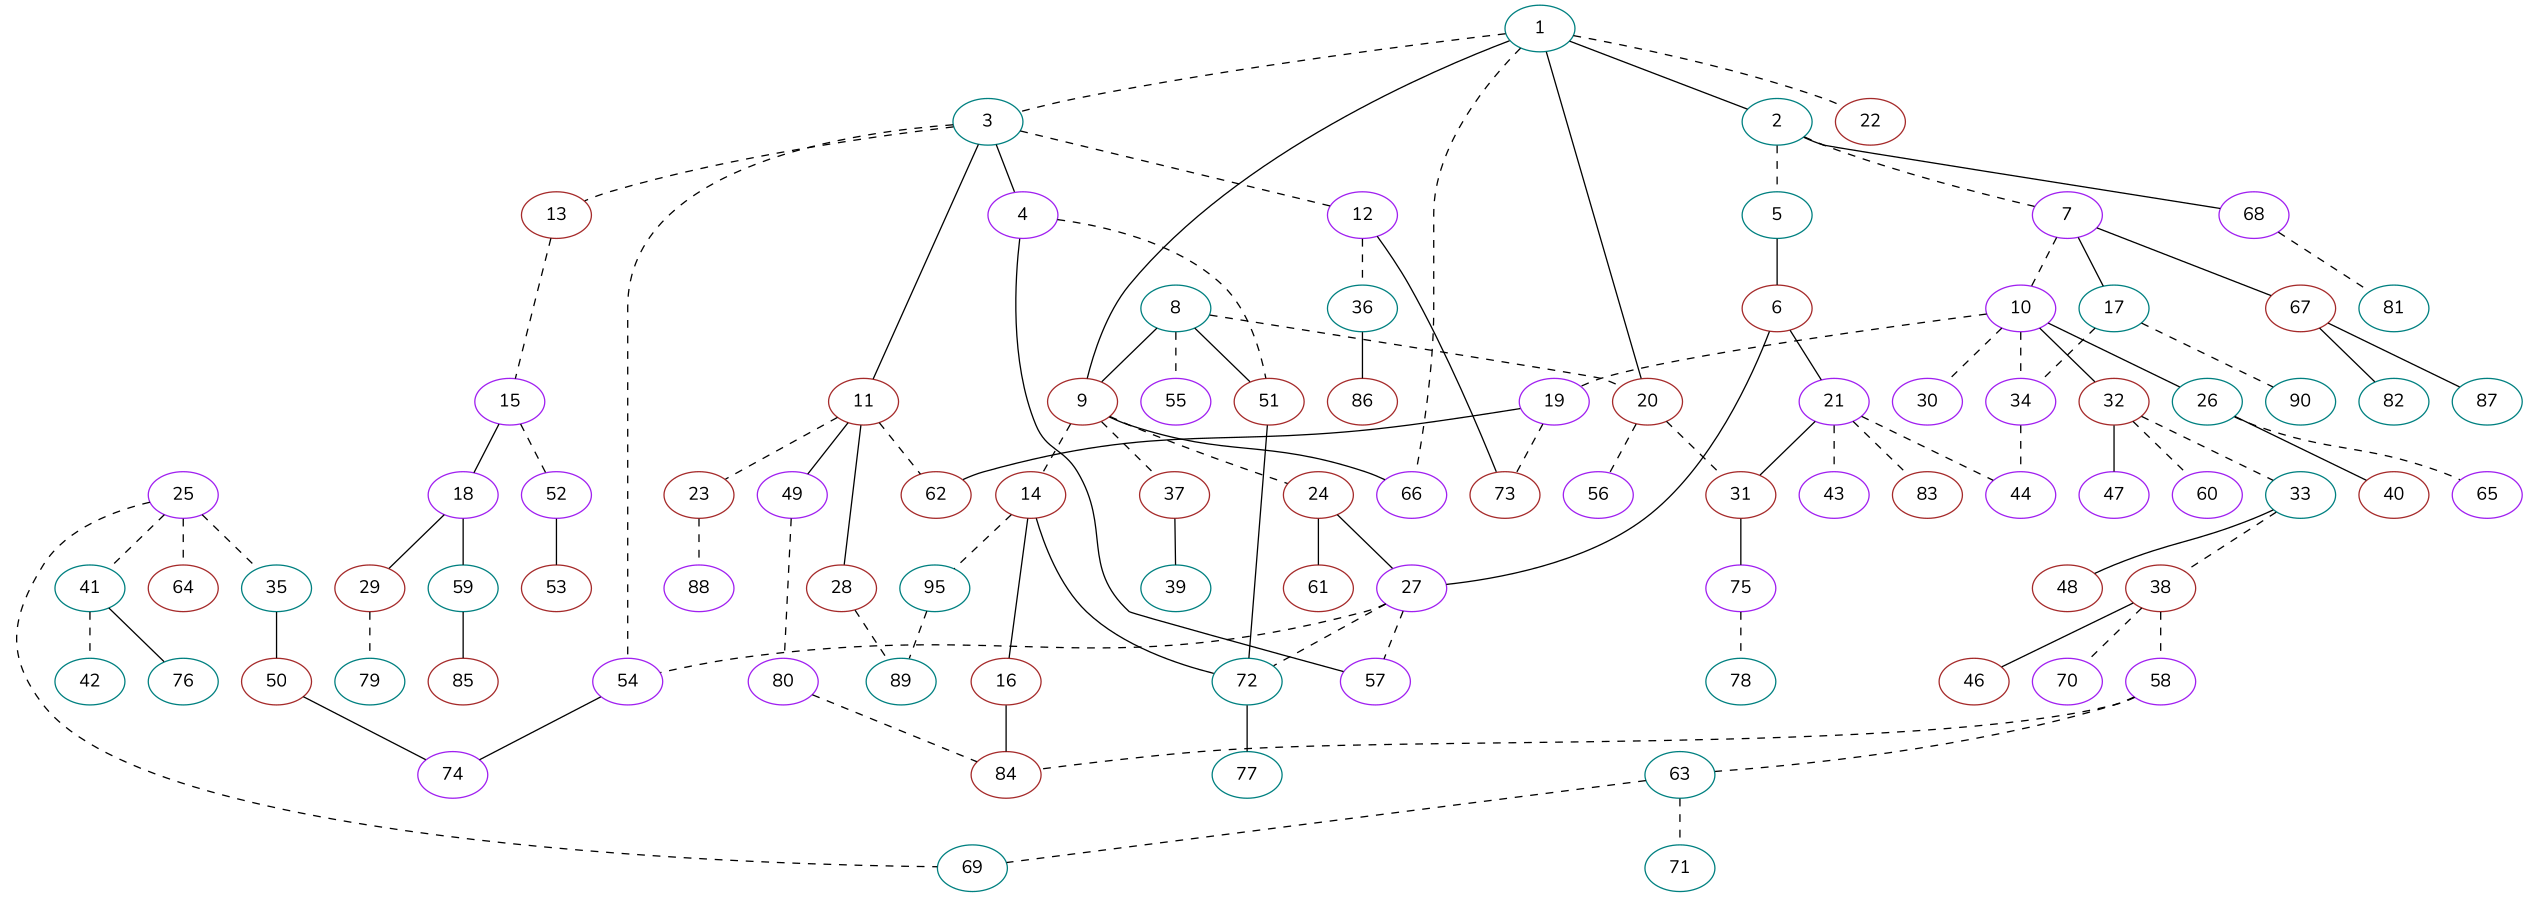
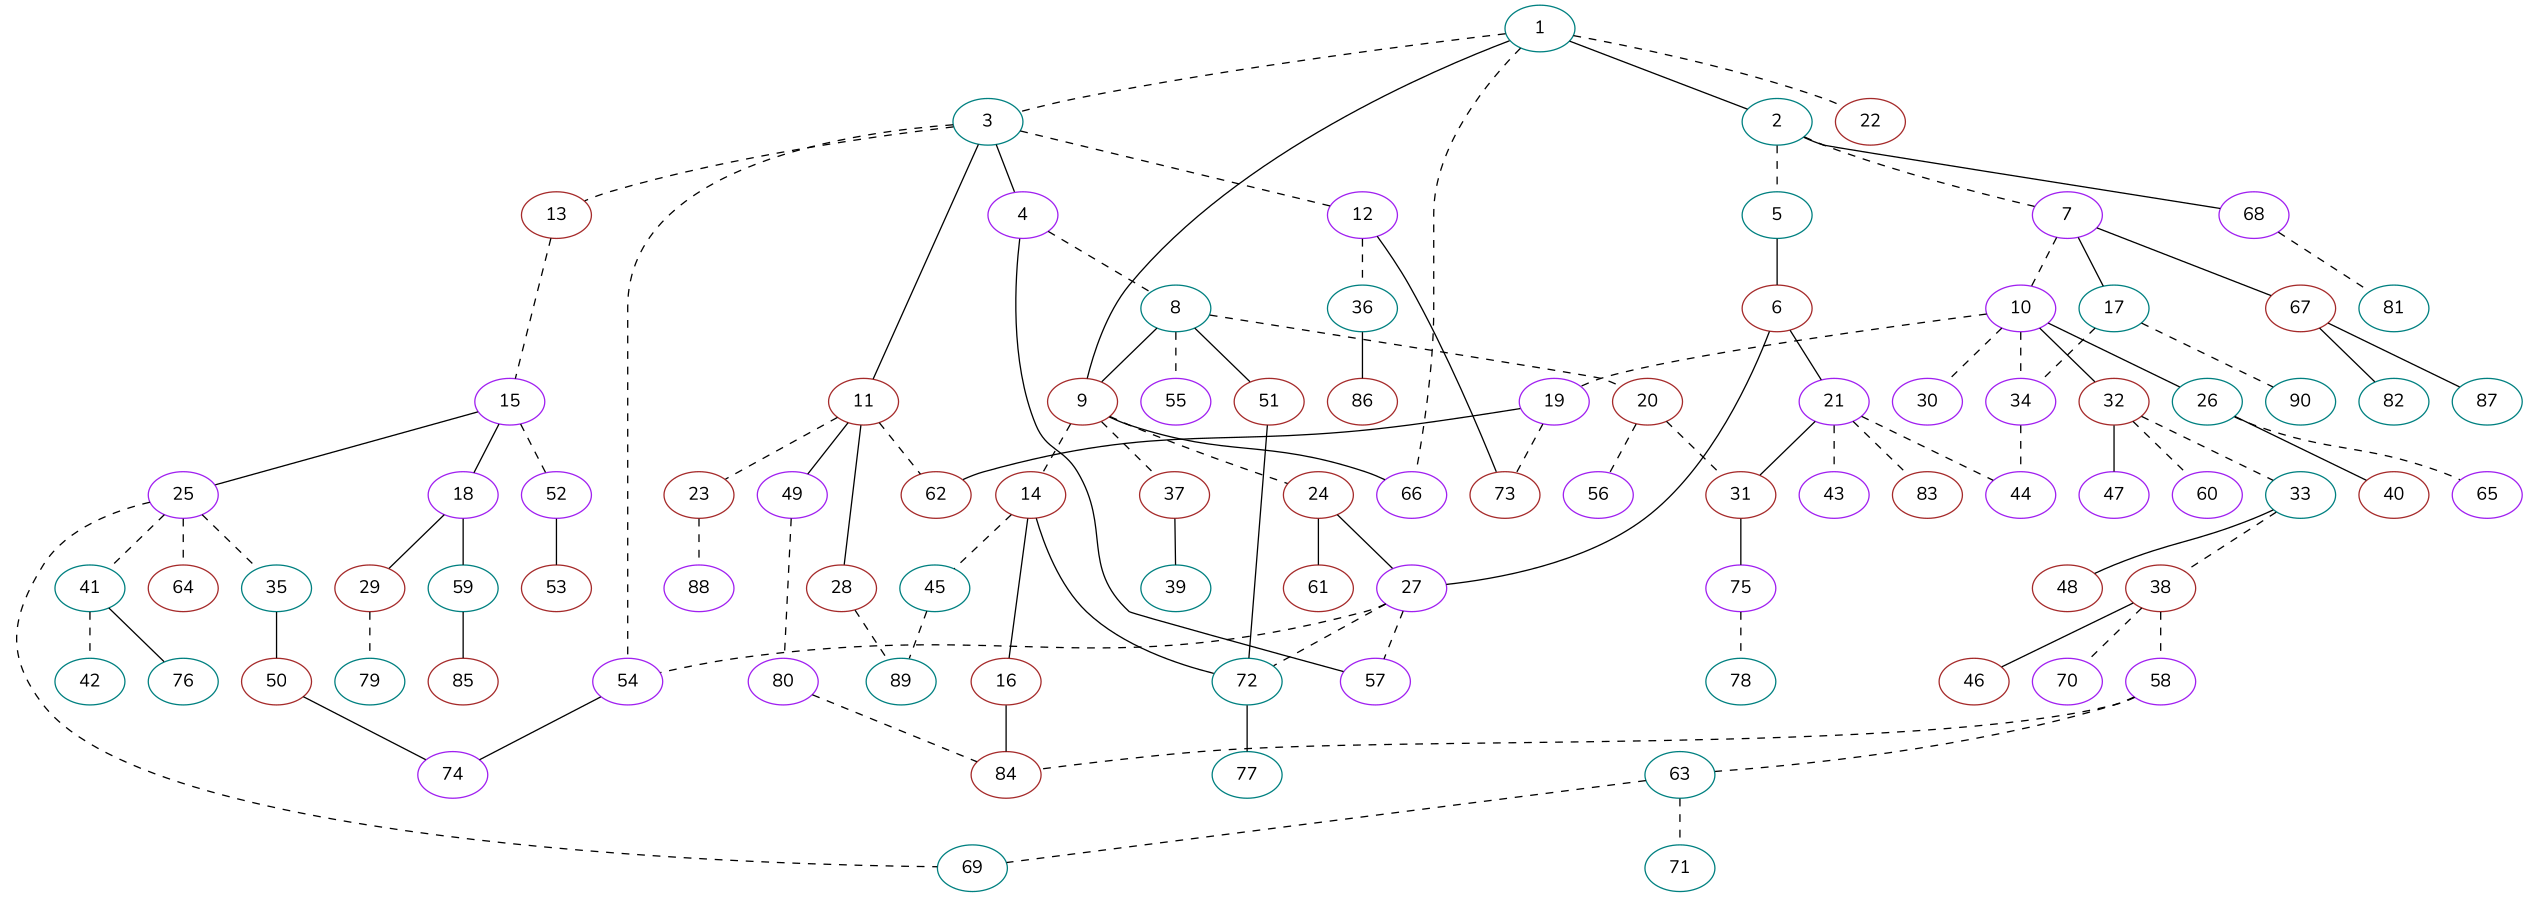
(1594, 215) -> none
(1192, 263) -> (1099, 262)
none -> (347, 448)
(935, 588) -> (935, 588)
